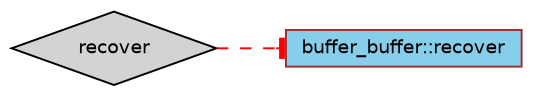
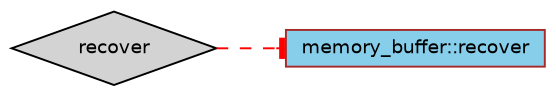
(404, 48) -> (415, 48)
